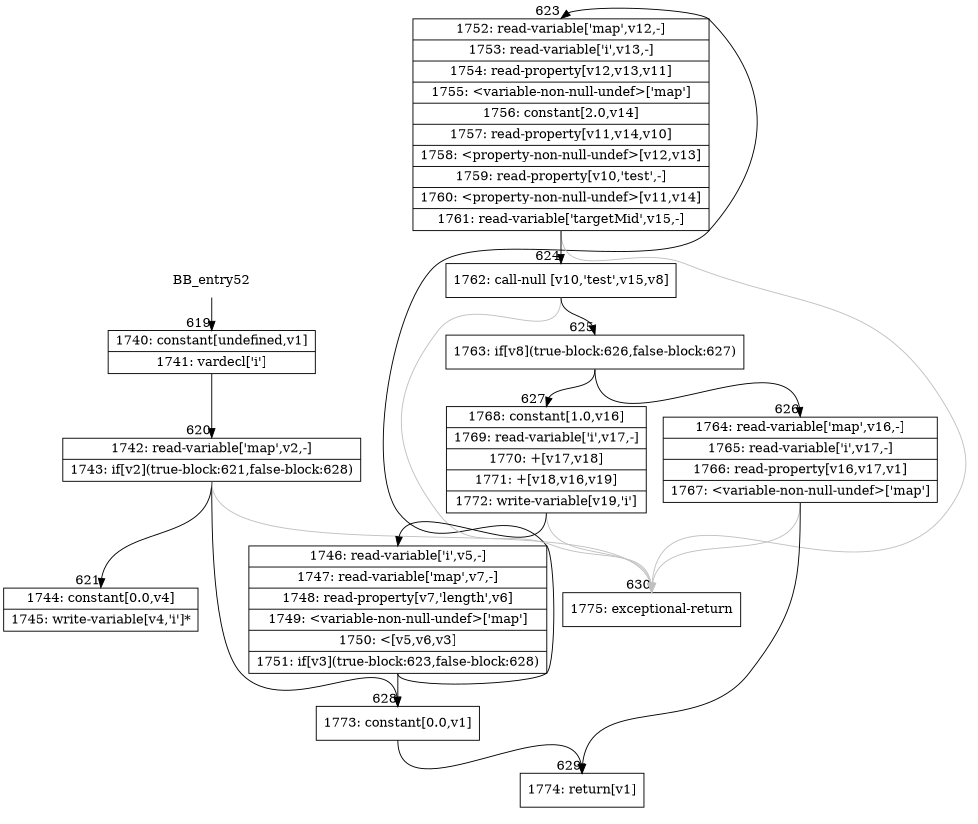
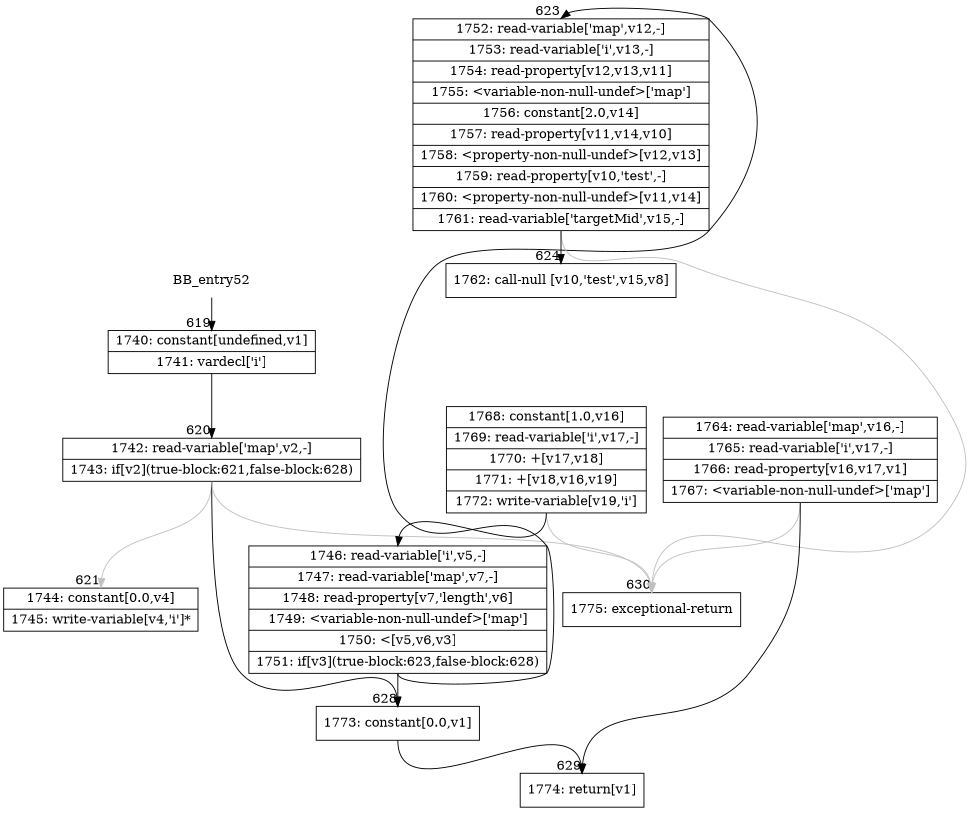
(595, 352) -> none
(411, 467) -> none
(161, 533) -> (161, 533)
